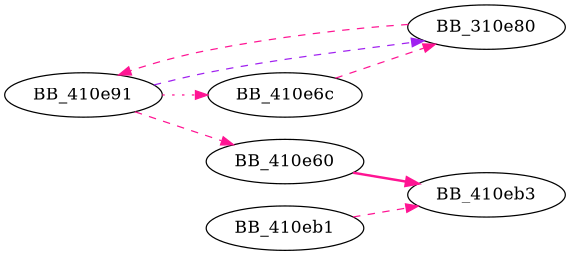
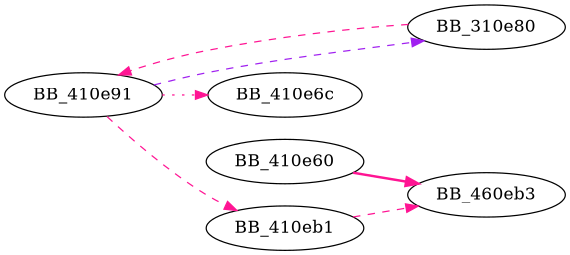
(380, 63) -> none
(178, 126) -> (163, 165)
(487, 195) -> (487, 195)
